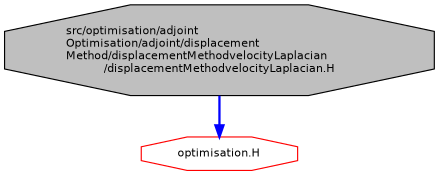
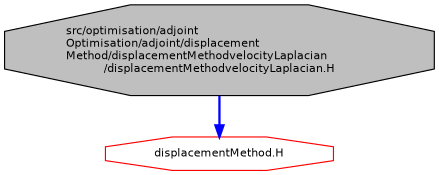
(219, 154) -> (219, 154)
